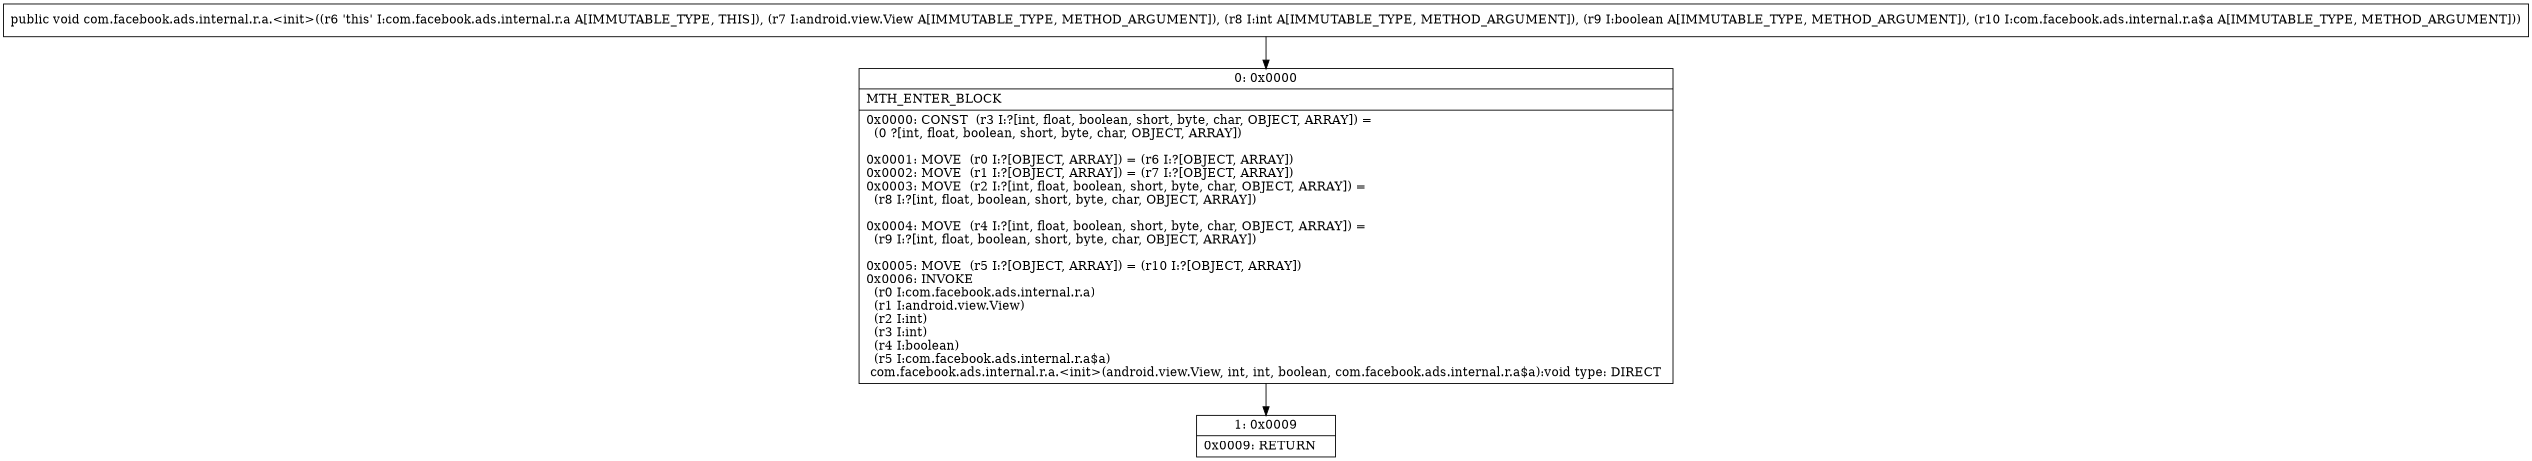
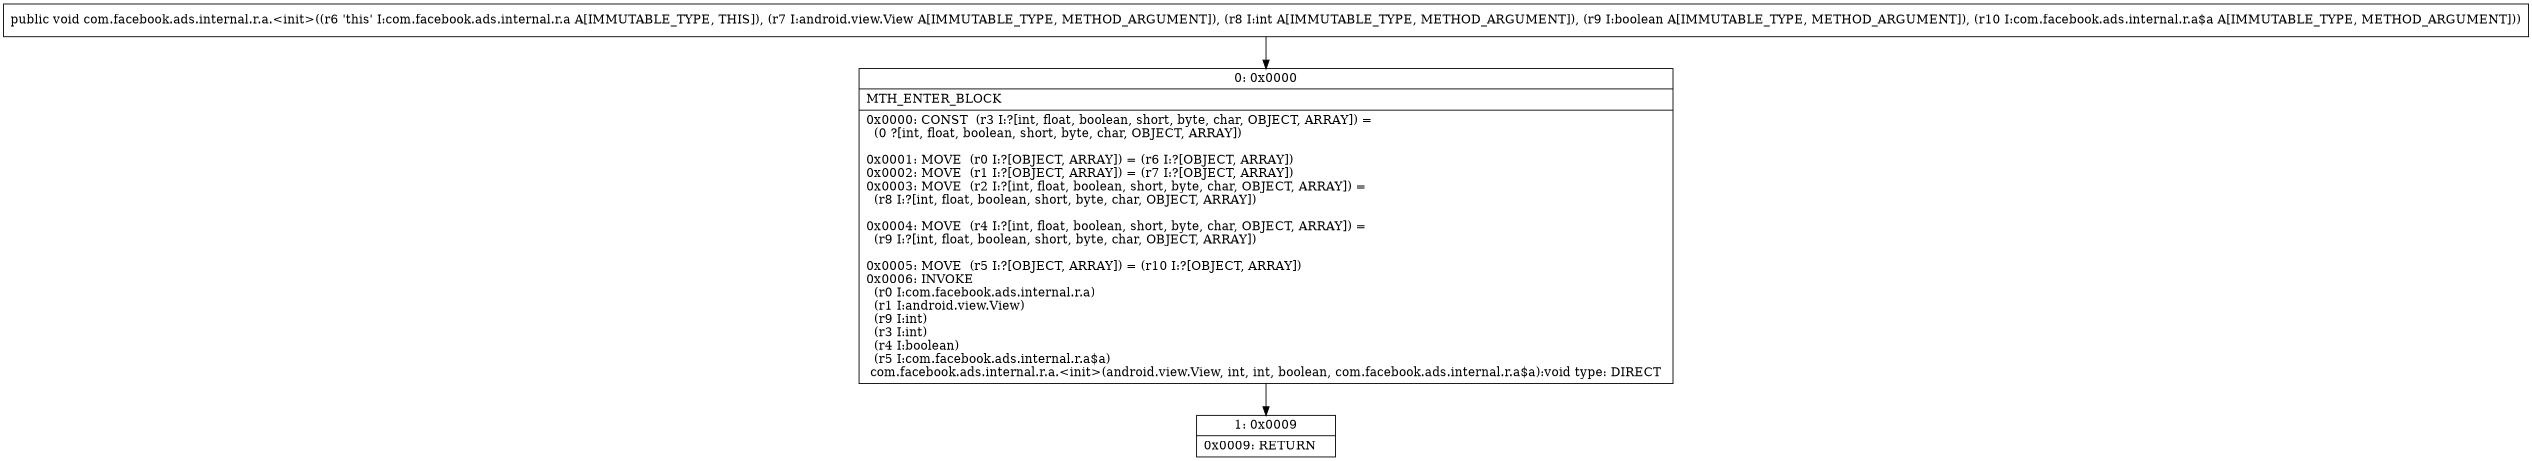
(897, 319) -> (897, 319)
